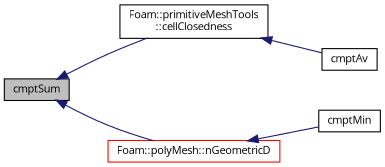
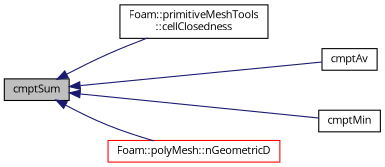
(297, 47) -> (201, 74)
(288, 133) -> (199, 106)
